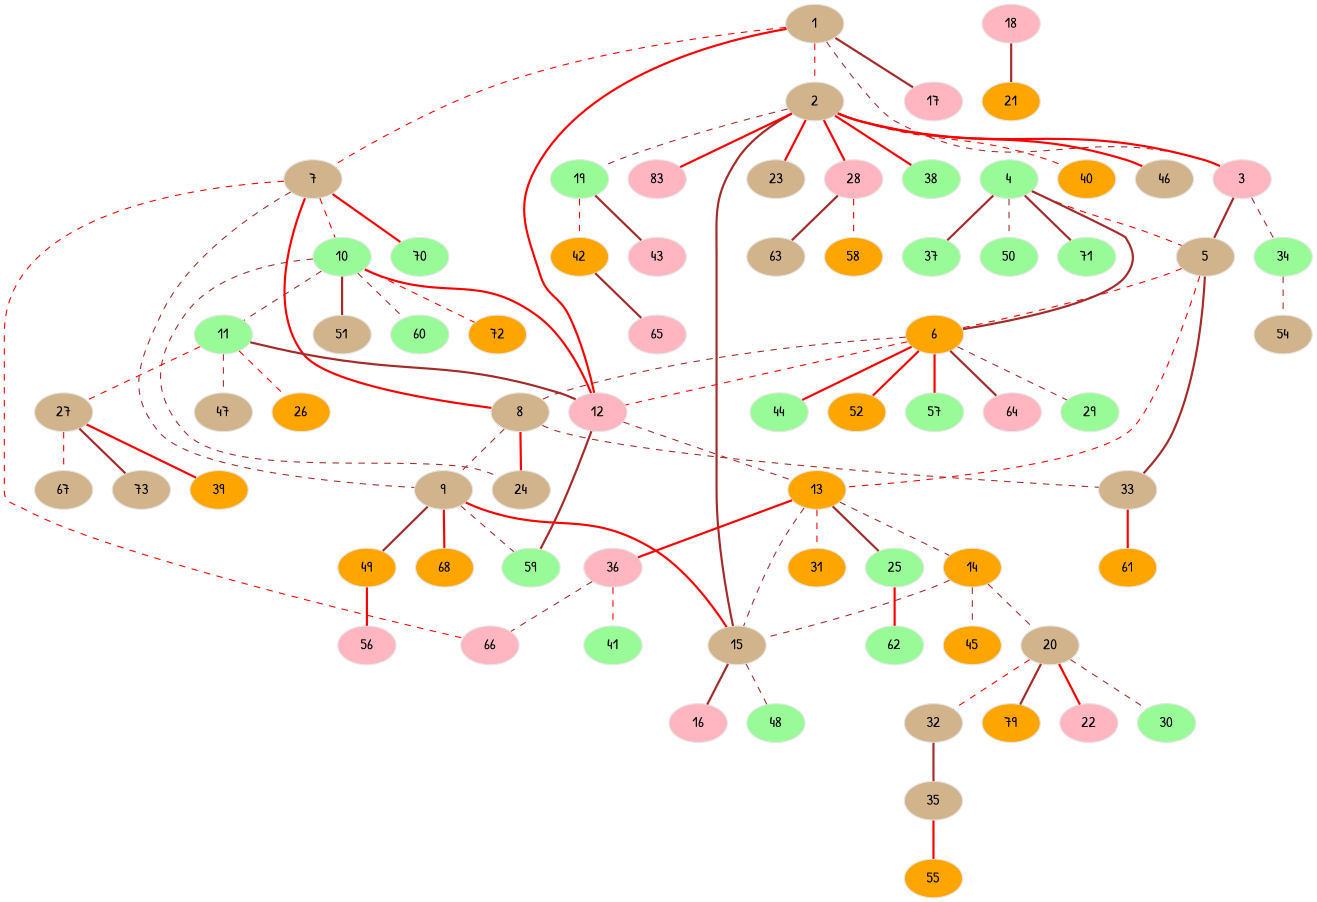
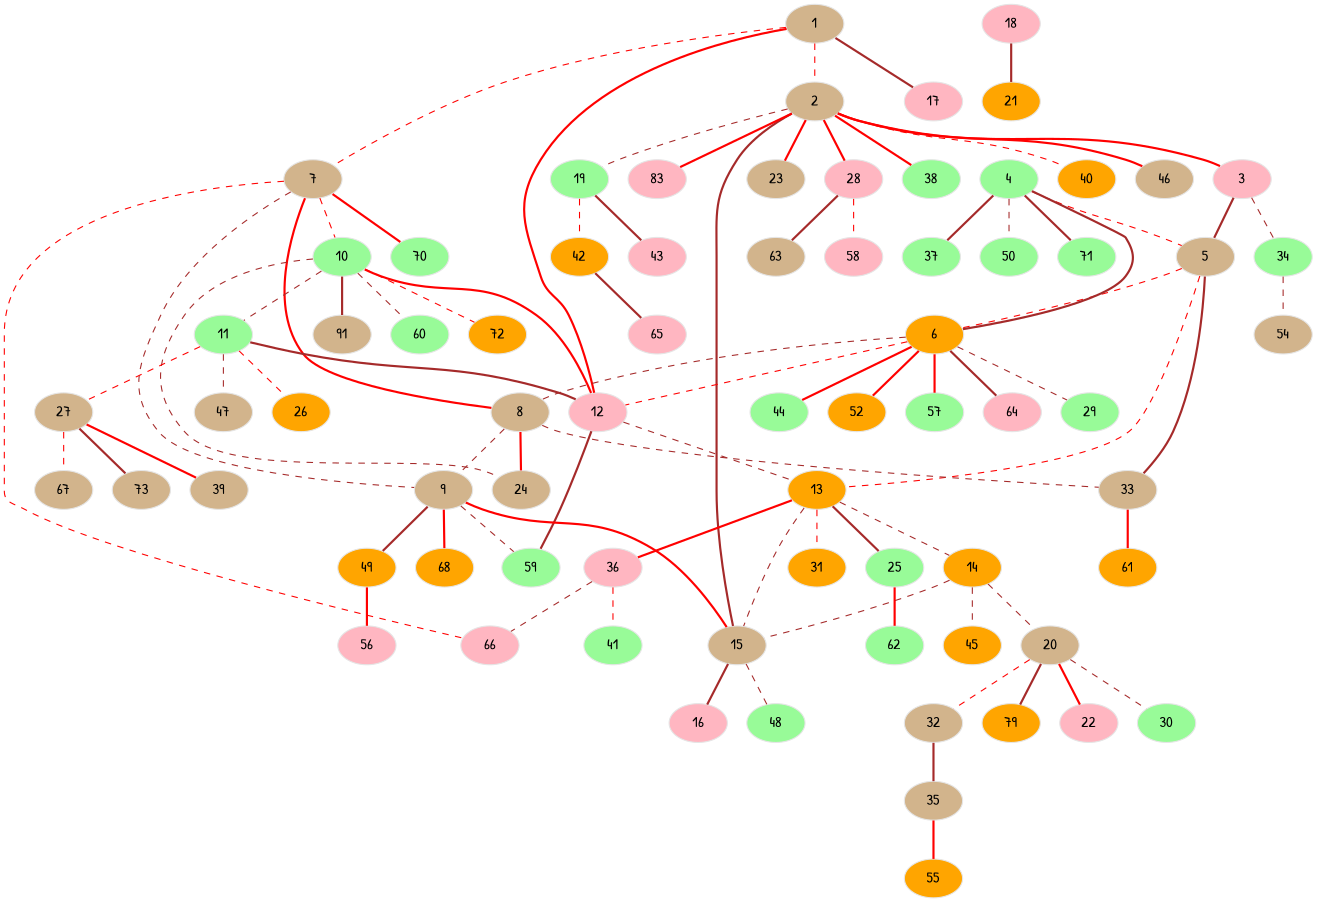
(982, 150) -> none
(854, 257) -> (854, 257)
(342, 335) -> (342, 335)
(219, 490) -> (219, 490)
